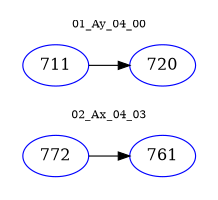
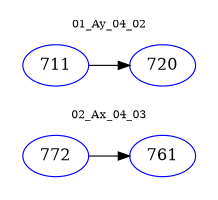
(109, 25) -> (109, 25)
